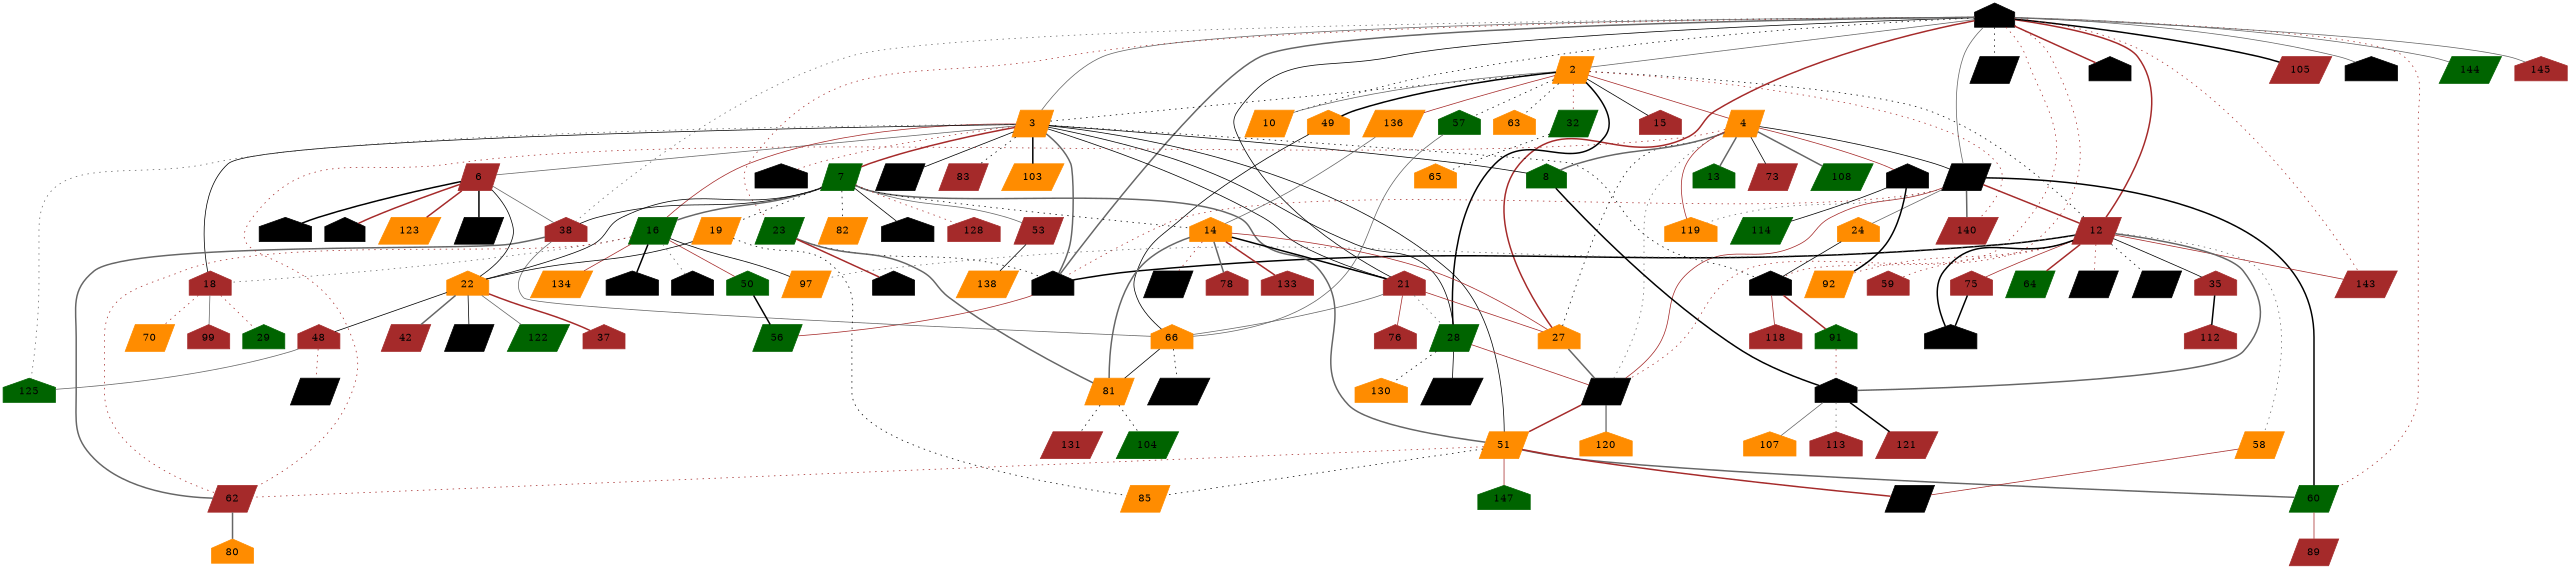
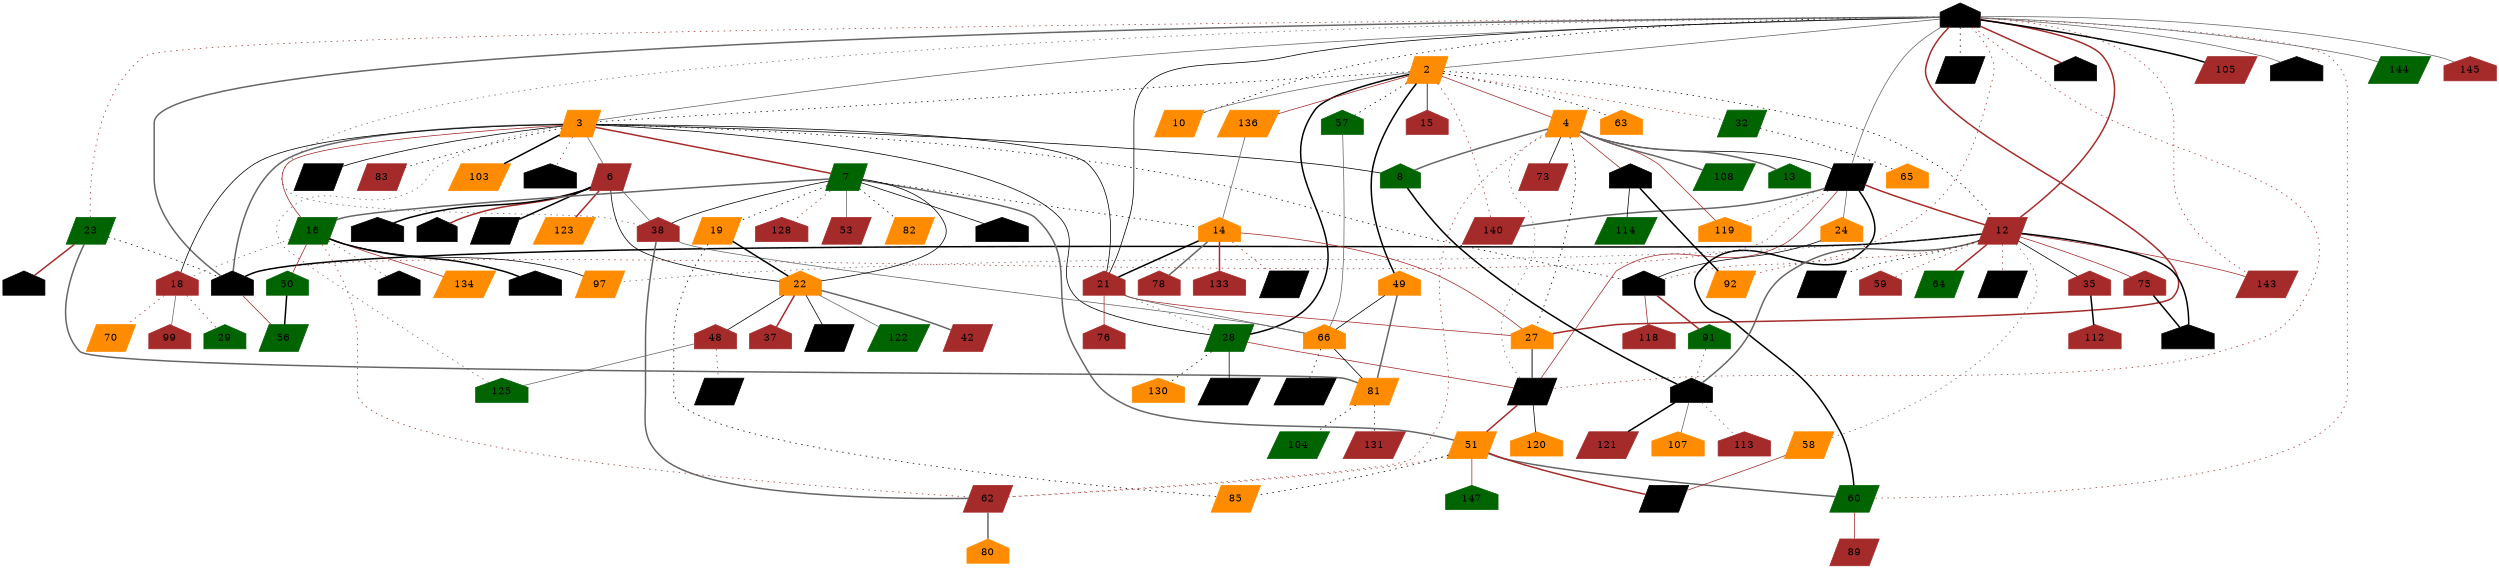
(1327, 196) -> none
(590, 261) -> (760, 259)
(987, 284) -> none
(1125, 292) -> (1387, 337)
